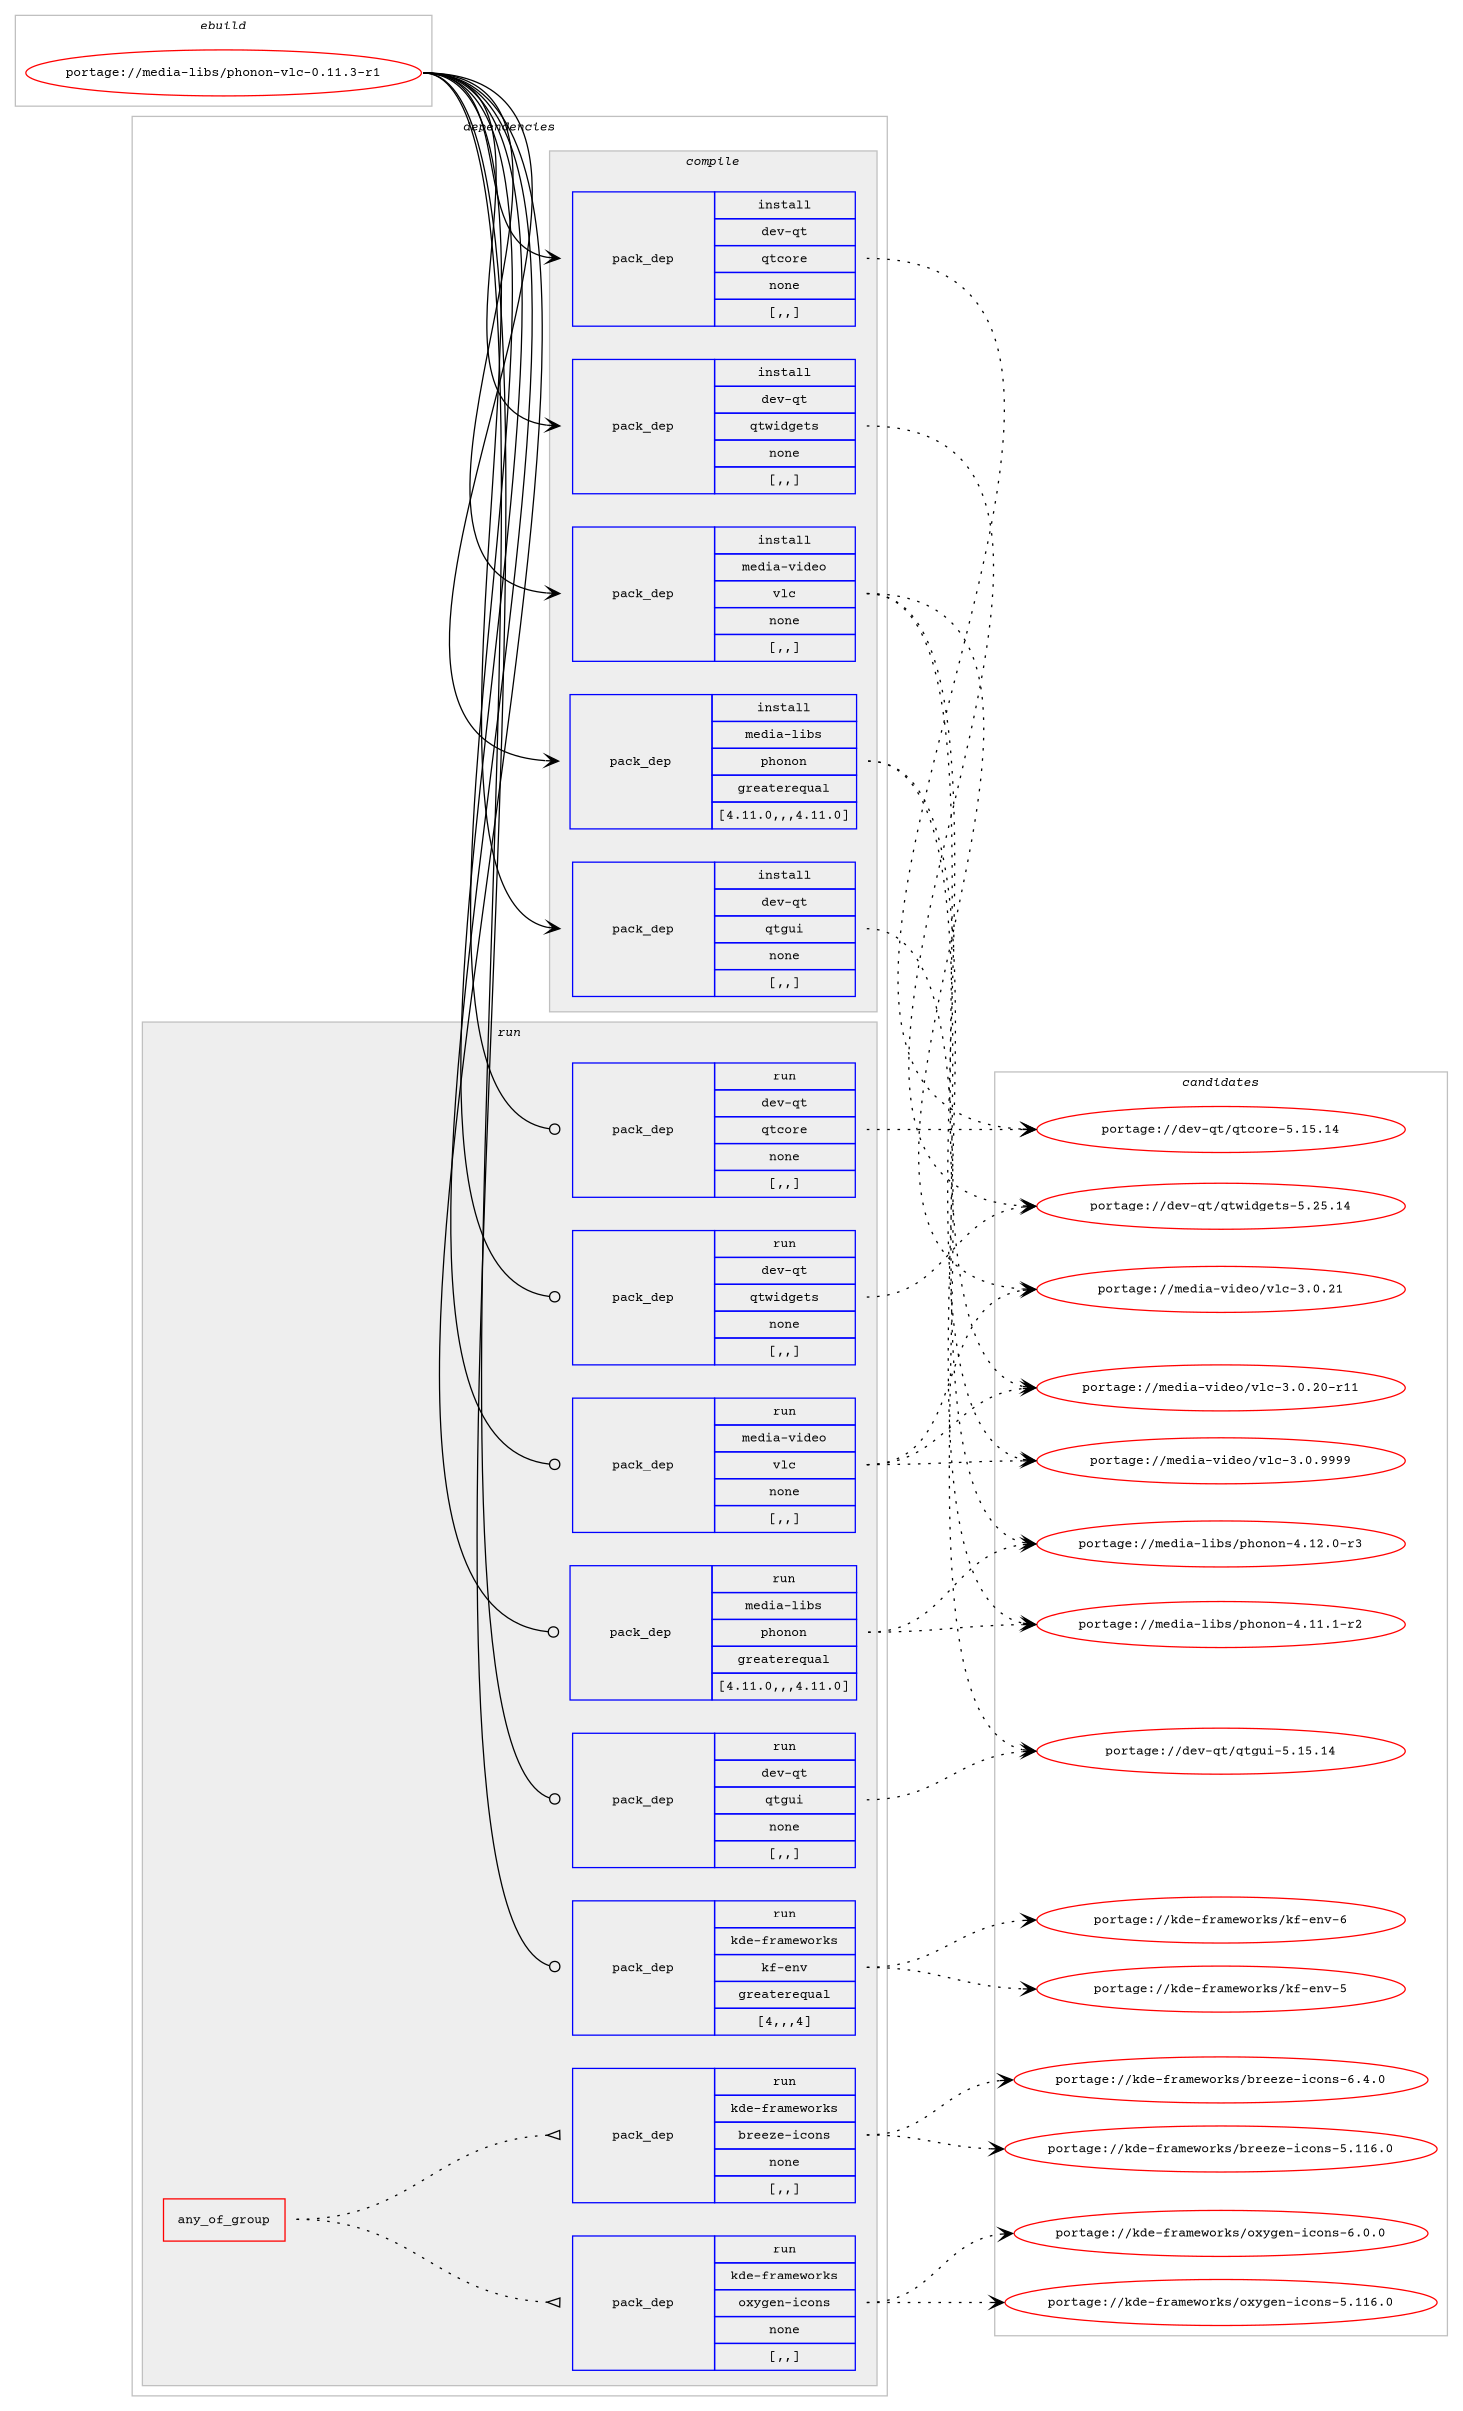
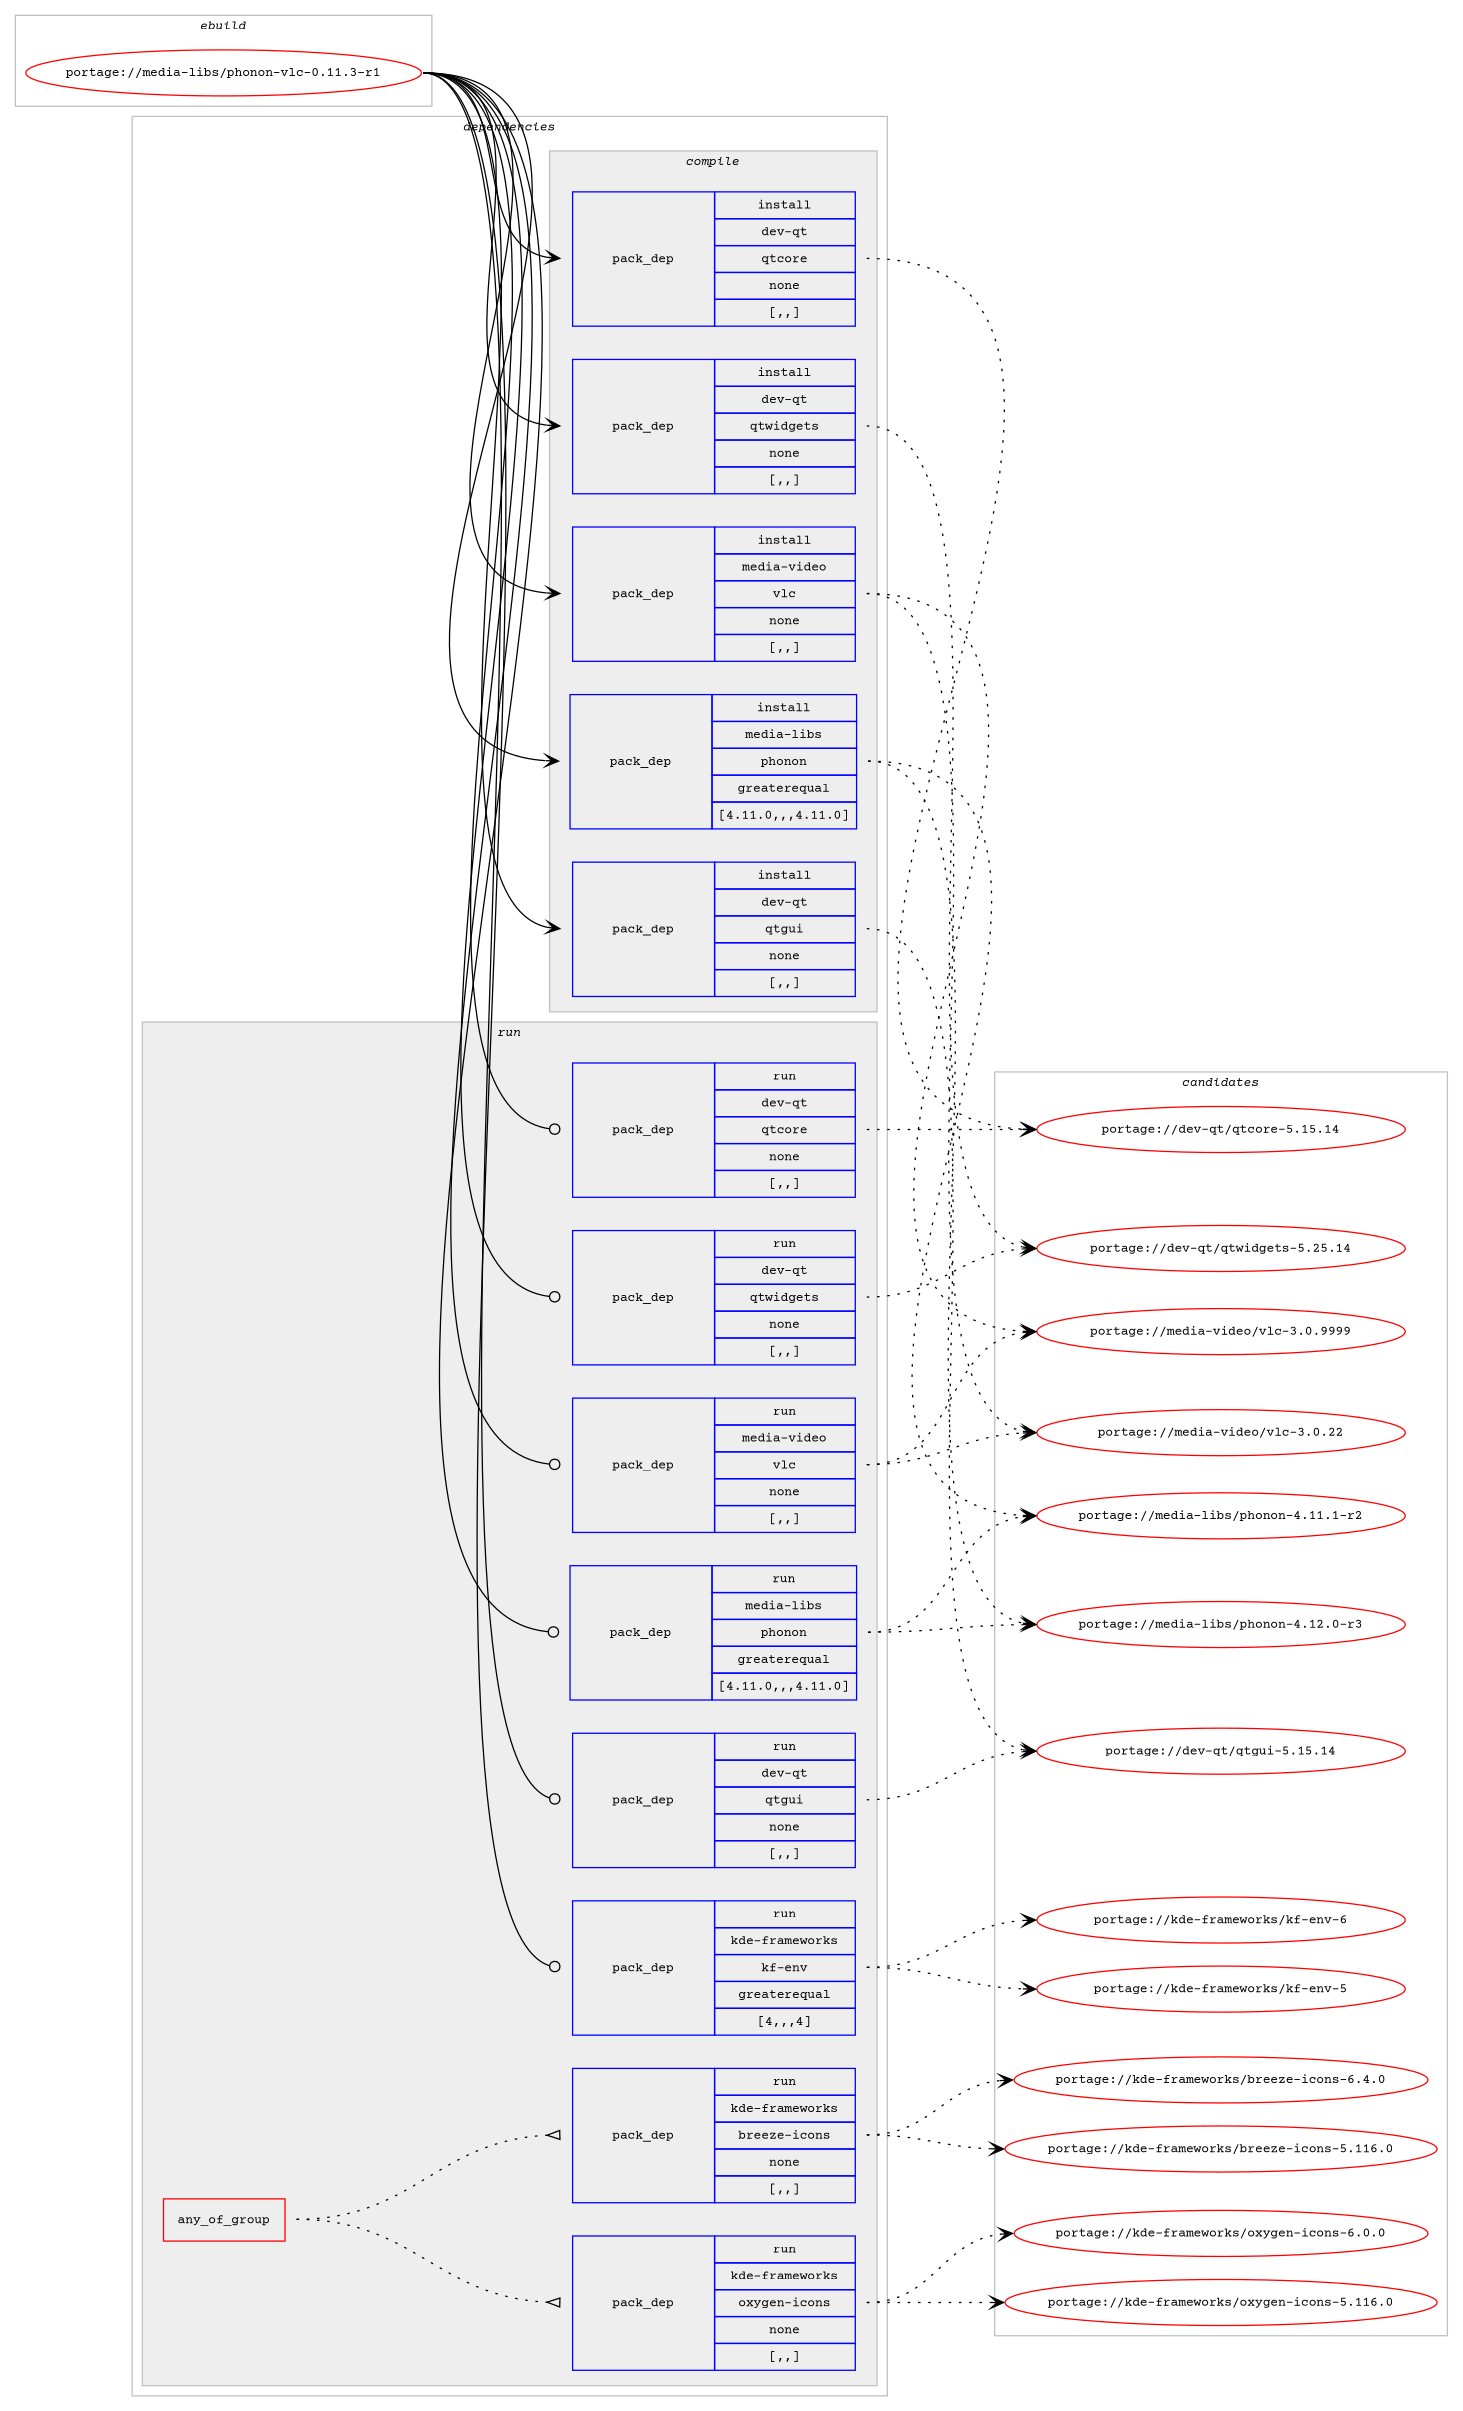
(1221, 1289) -> (1221, 1433)
(1221, 1388) -> none
